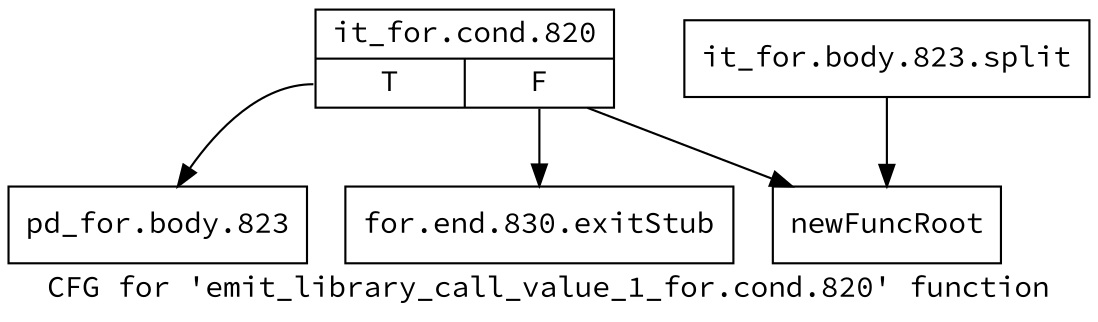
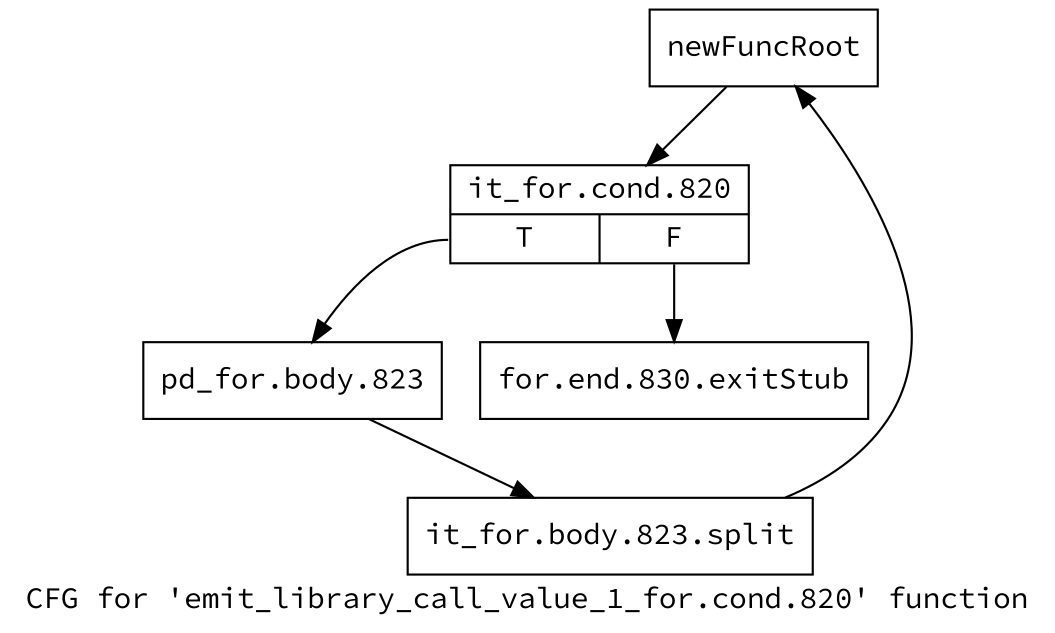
(680, 143) -> (695, 118)
none -> (441, 454)
